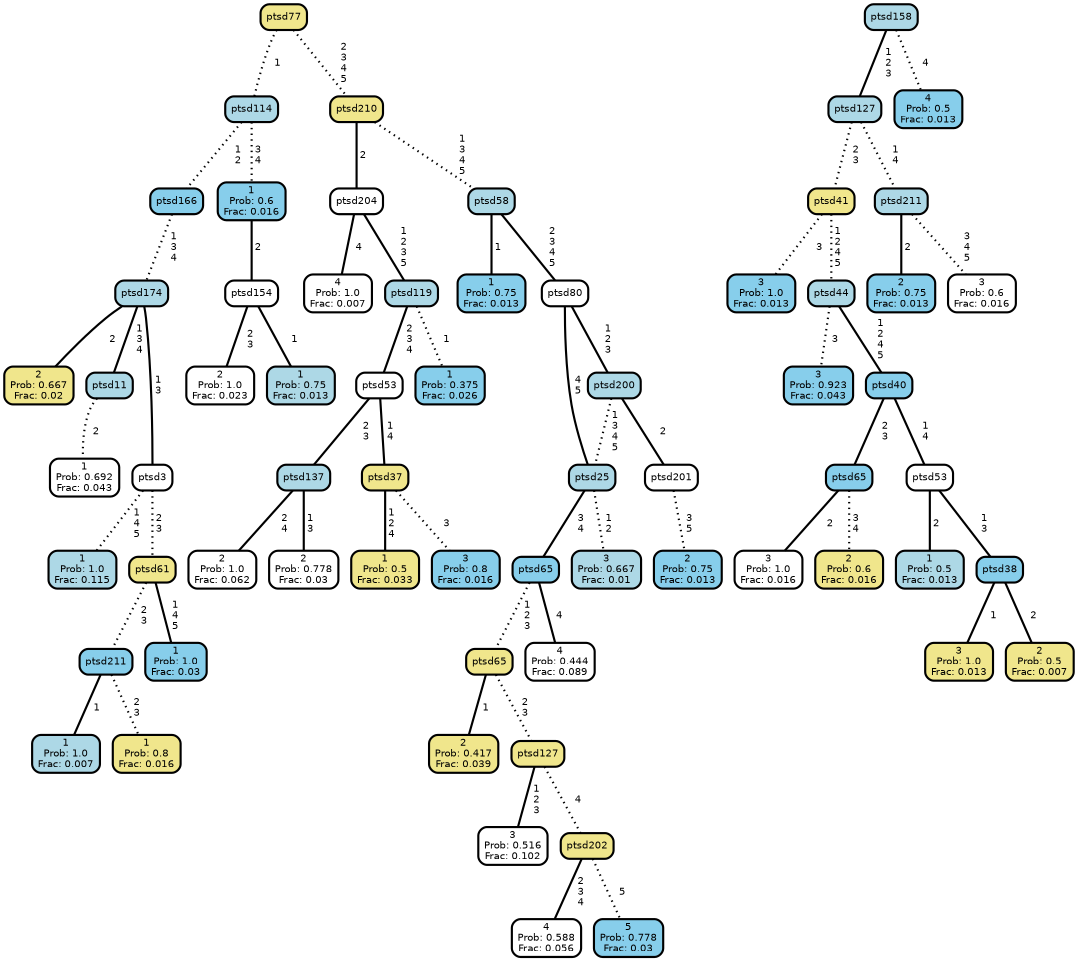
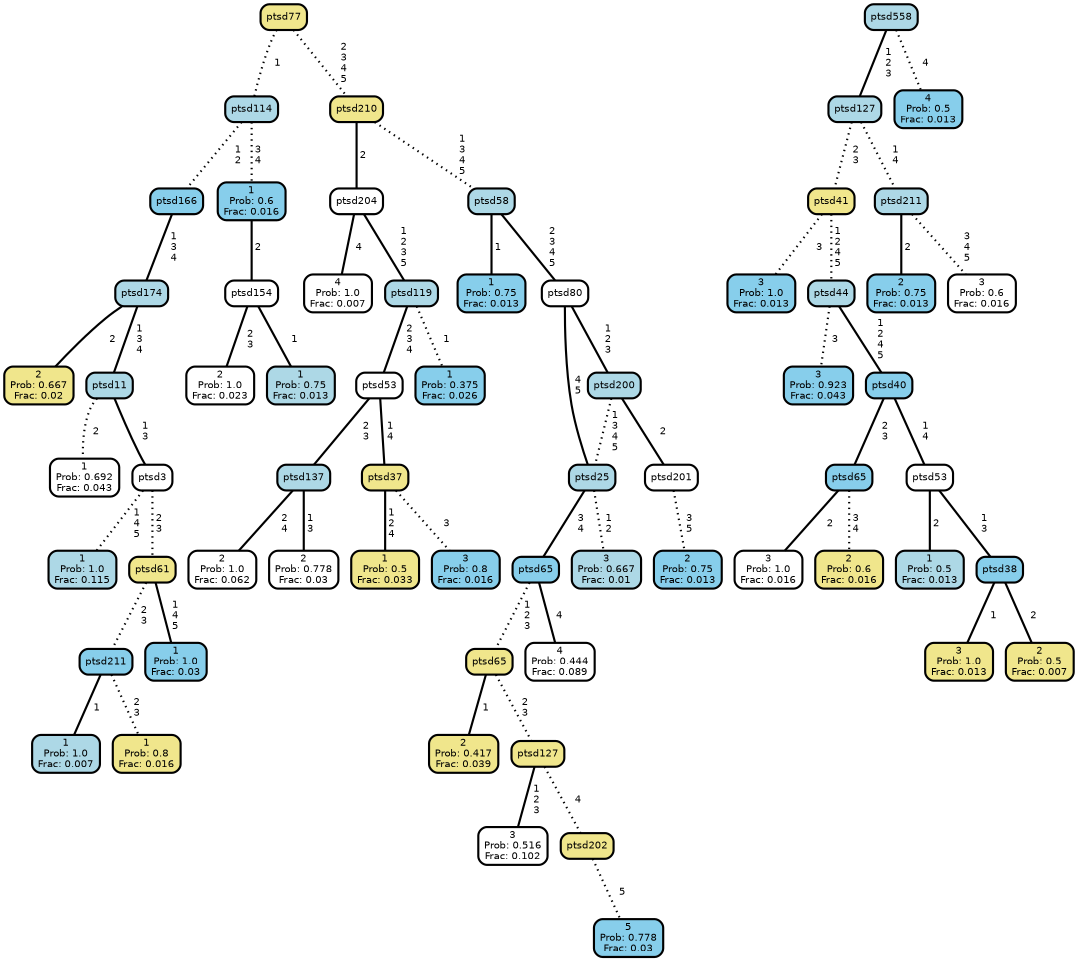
(891, 17) -> (891, 17)
(159, 247) -> (159, 247)
(151, 385) -> (129, 432)
(546, 938) -> none
